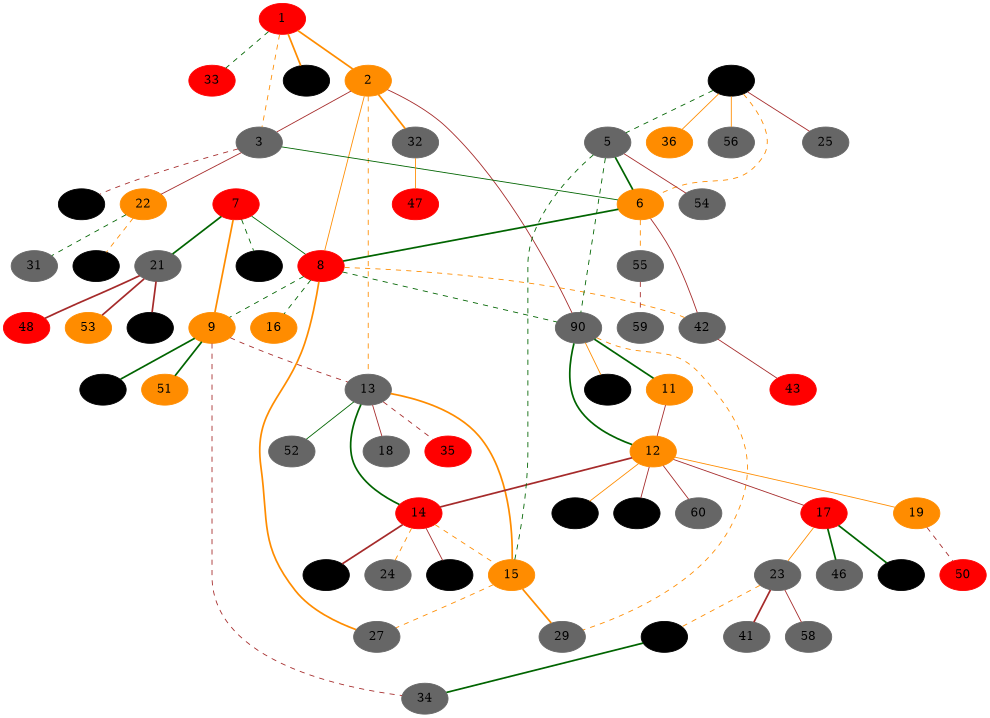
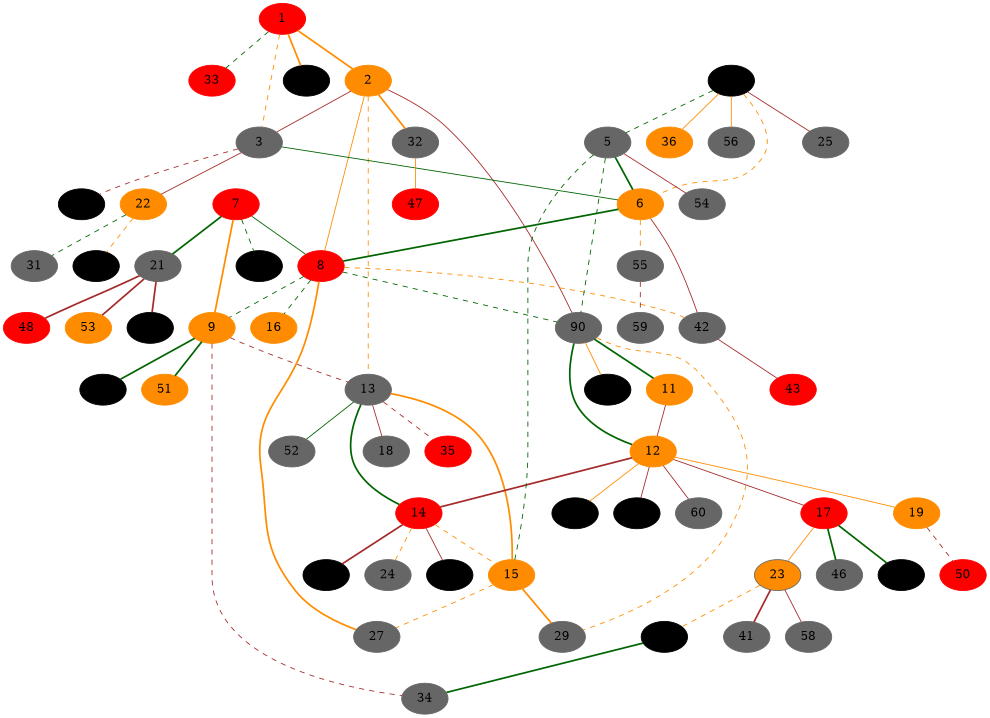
(778, 575) -> (778, 575)
